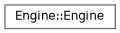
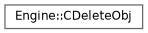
(60, 17) -> (74, 17)
